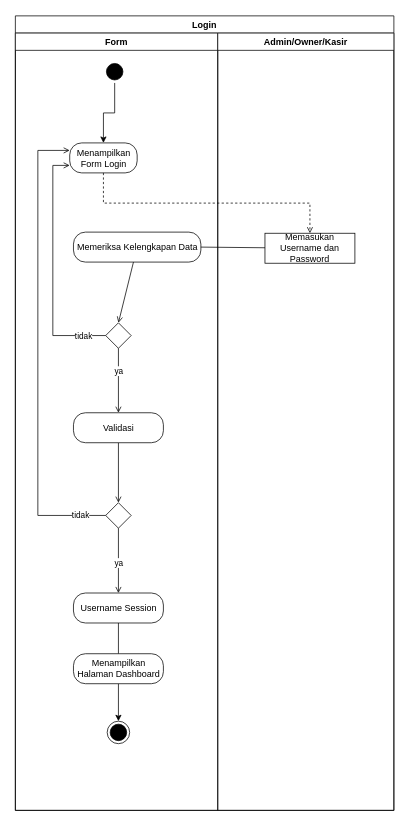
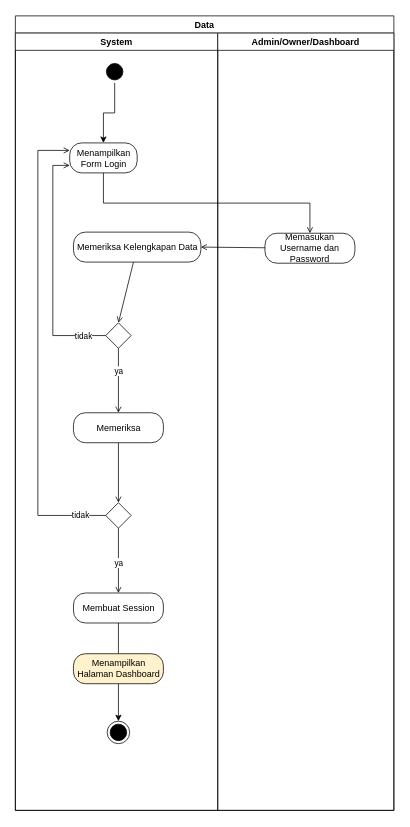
(204, 24) -> (204, 24)
(116, 42) -> (116, 42)
(306, 42) -> (306, 42)
(205, 203) -> (205, 203)
(205, 247) -> (206, 247)
(310, 248) -> (310, 248)
(119, 428) -> (119, 428)
(119, 608) -> (119, 608)
(119, 669) -> (119, 669)
